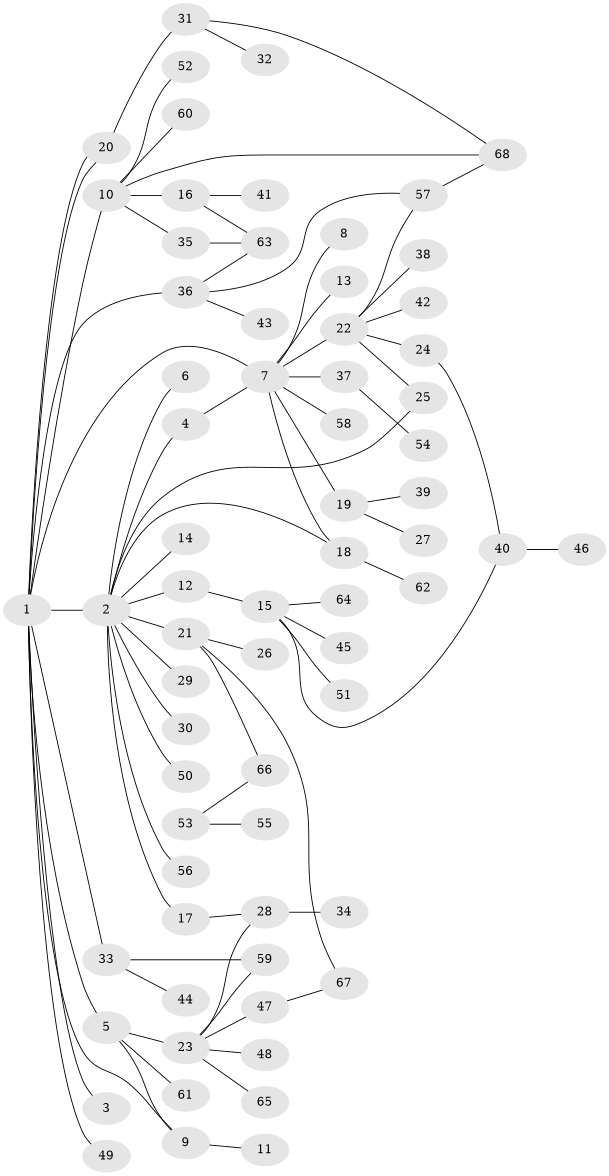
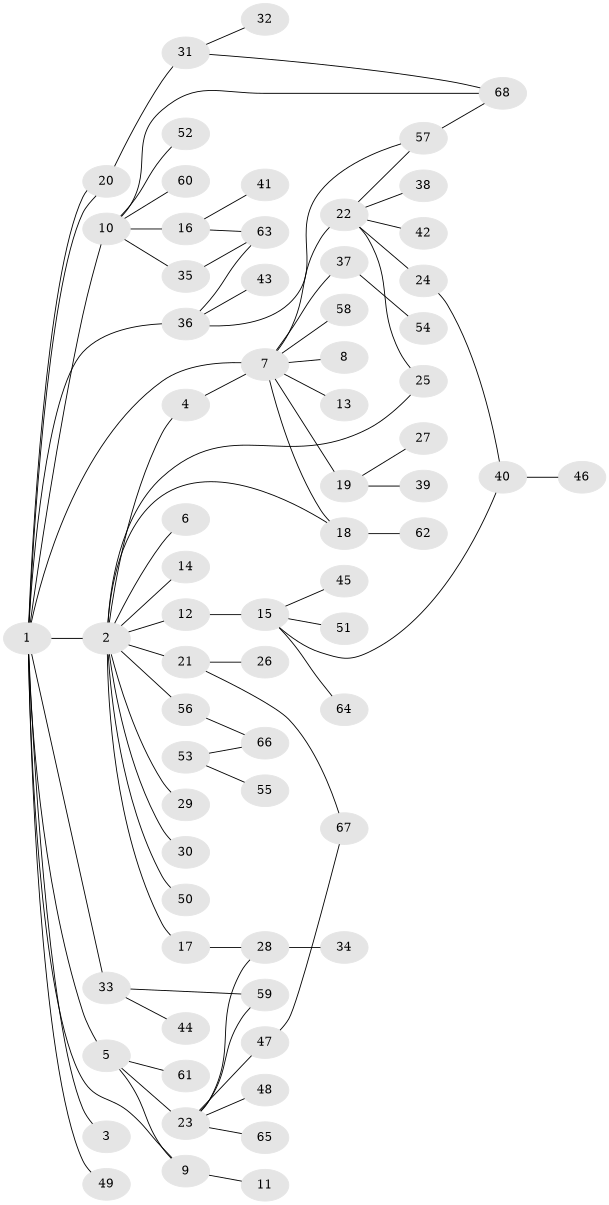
(232, 699) -> (225, 726)
